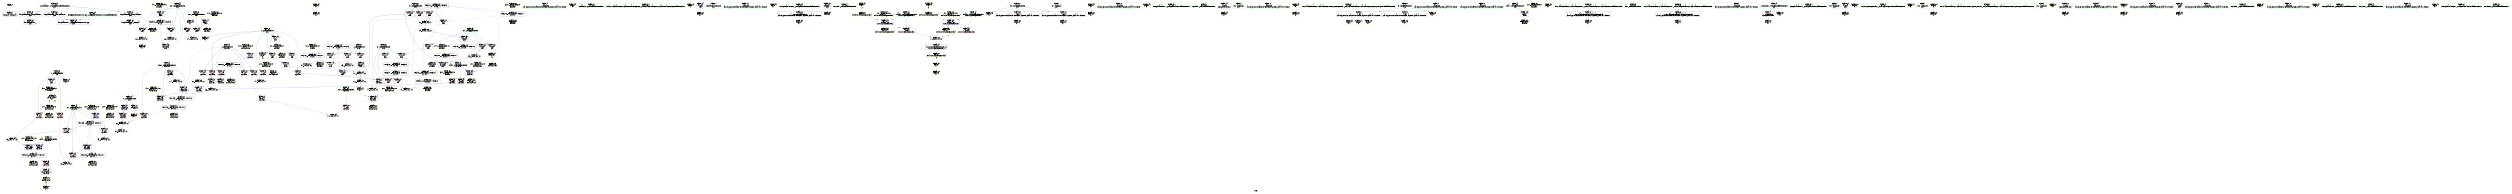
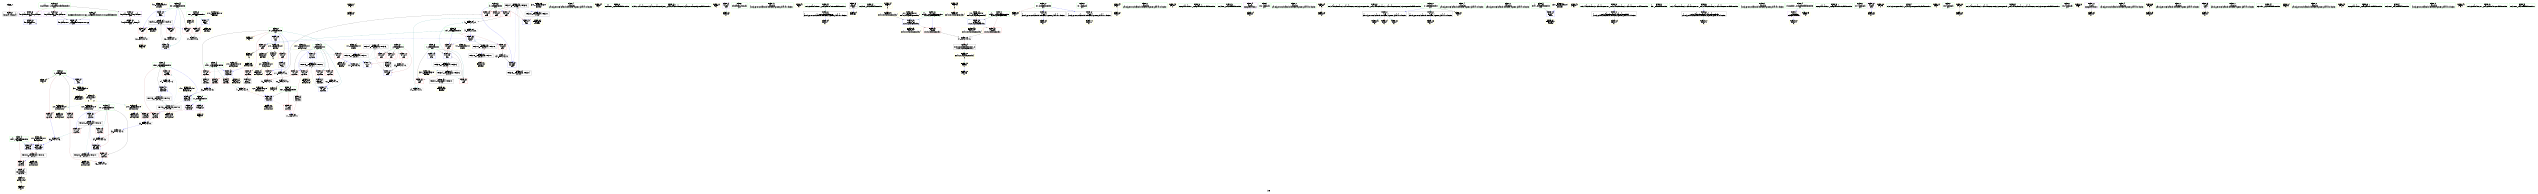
none -> (79, 98)
